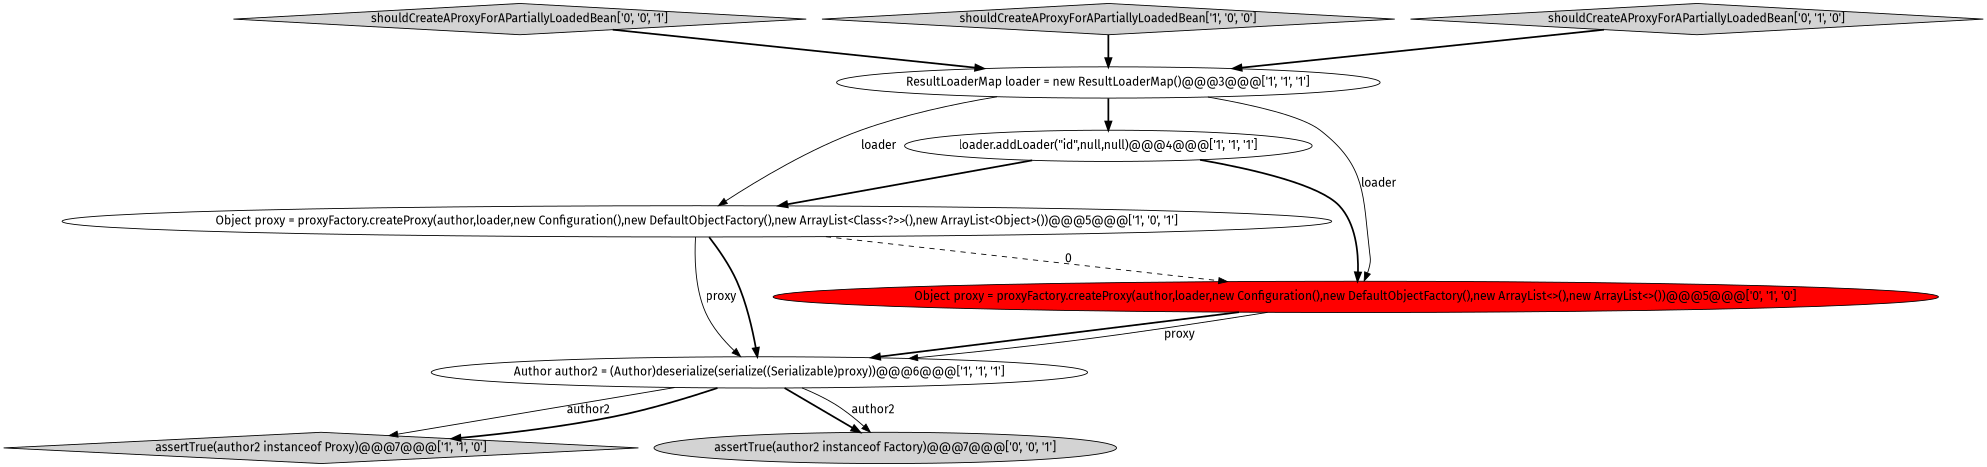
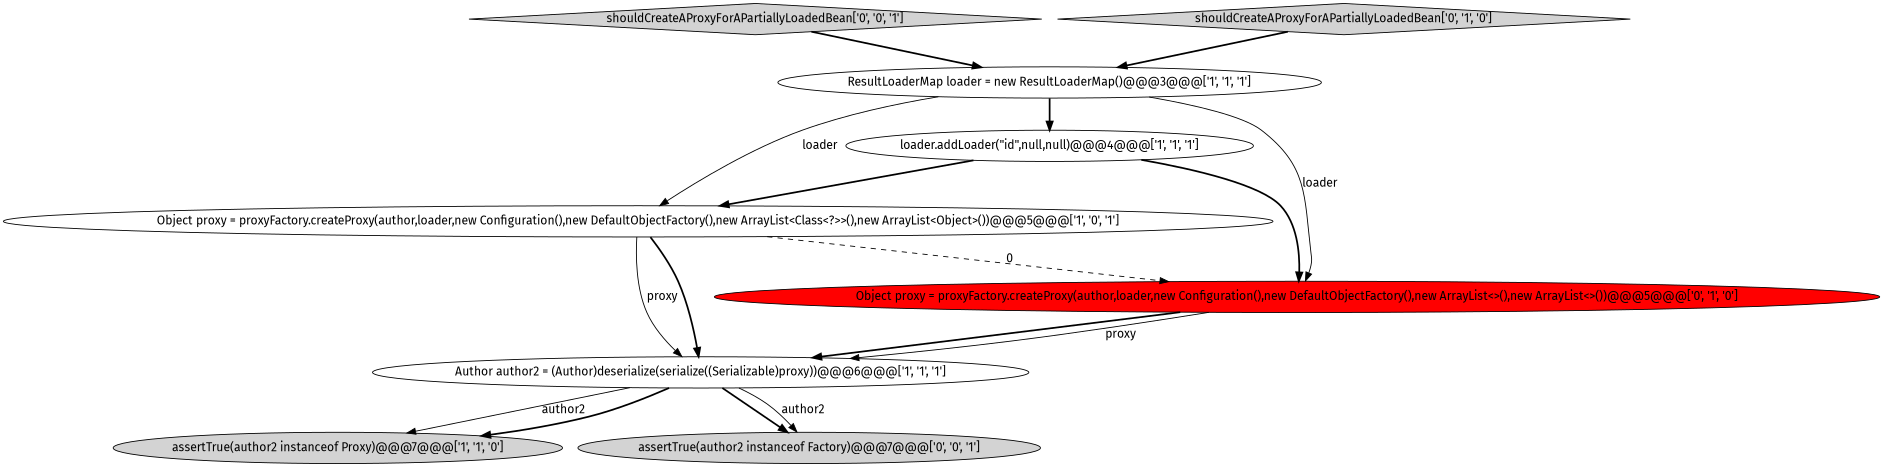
(1108, 19) -> none
(321, 448) -> (338, 448)
